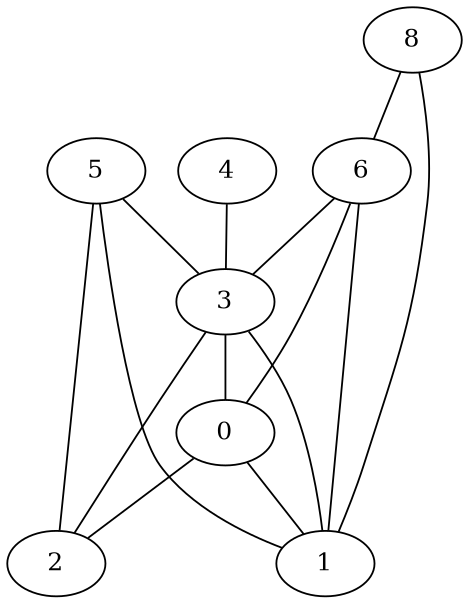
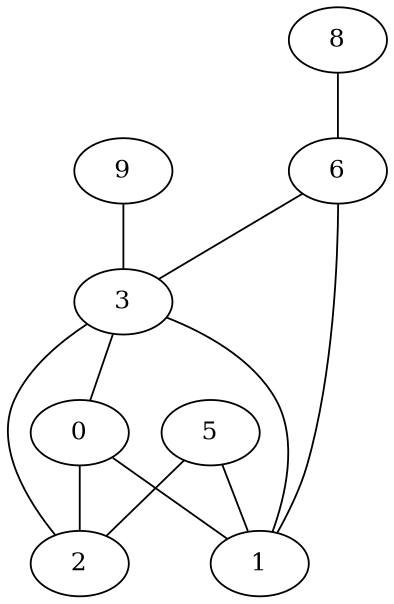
(227, 171) -> (123, 171)
(161, 236) -> none
(305, 307) -> none
(411, 307) -> none
